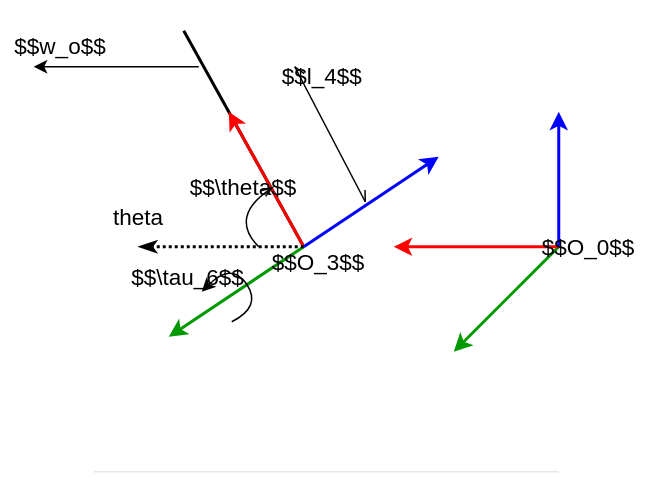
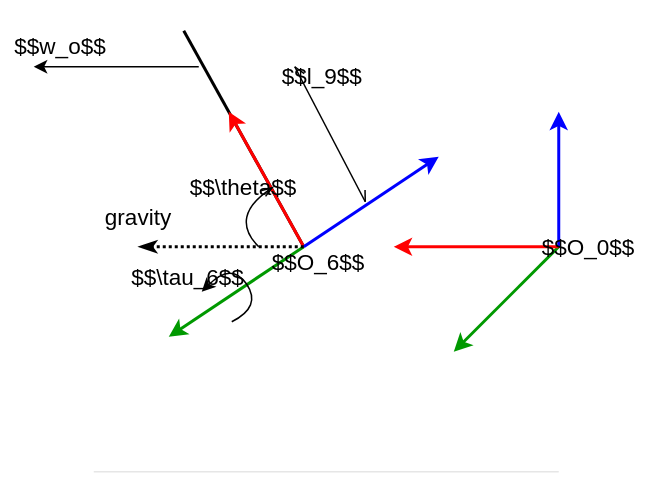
(323, 76) -> (323, 76)
(139, 217) -> (139, 217)
(319, 262) -> (319, 262)
